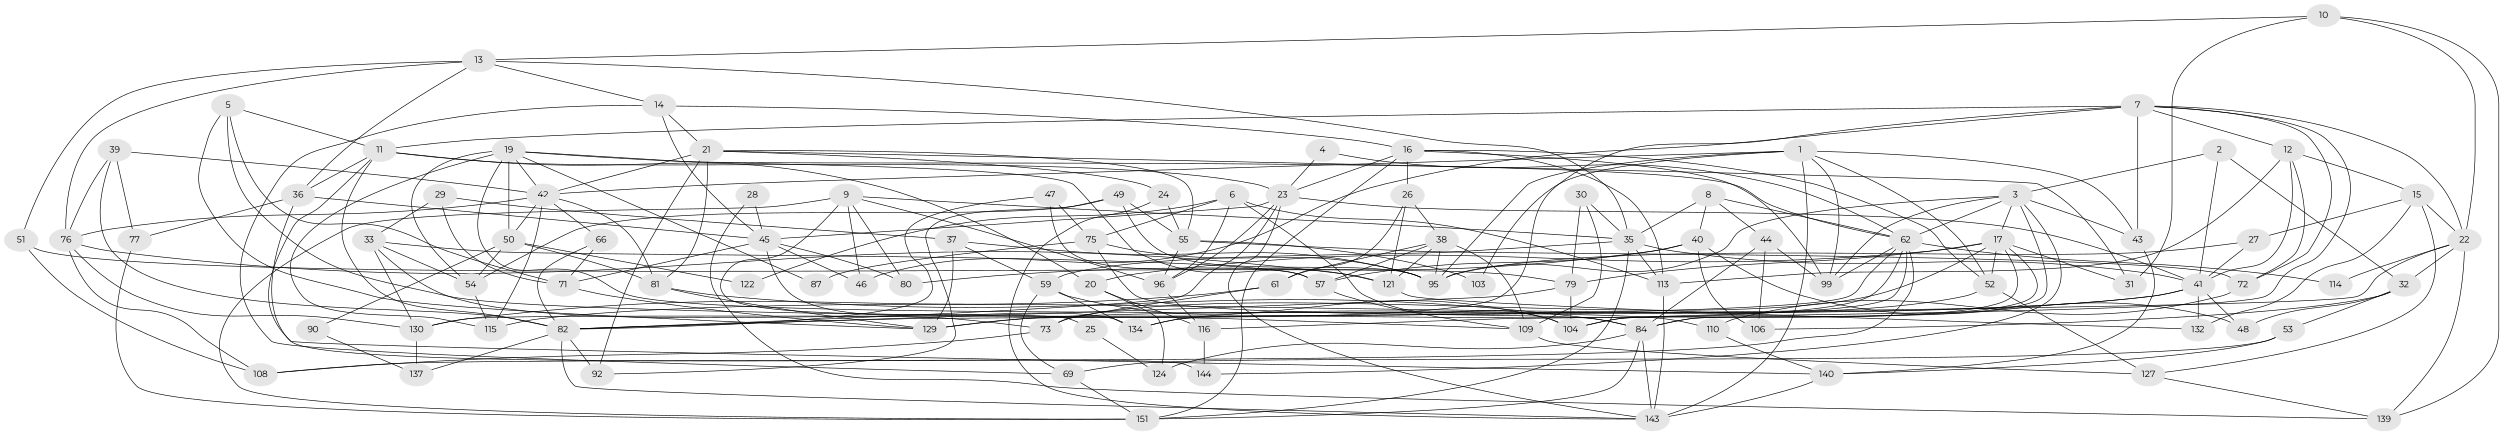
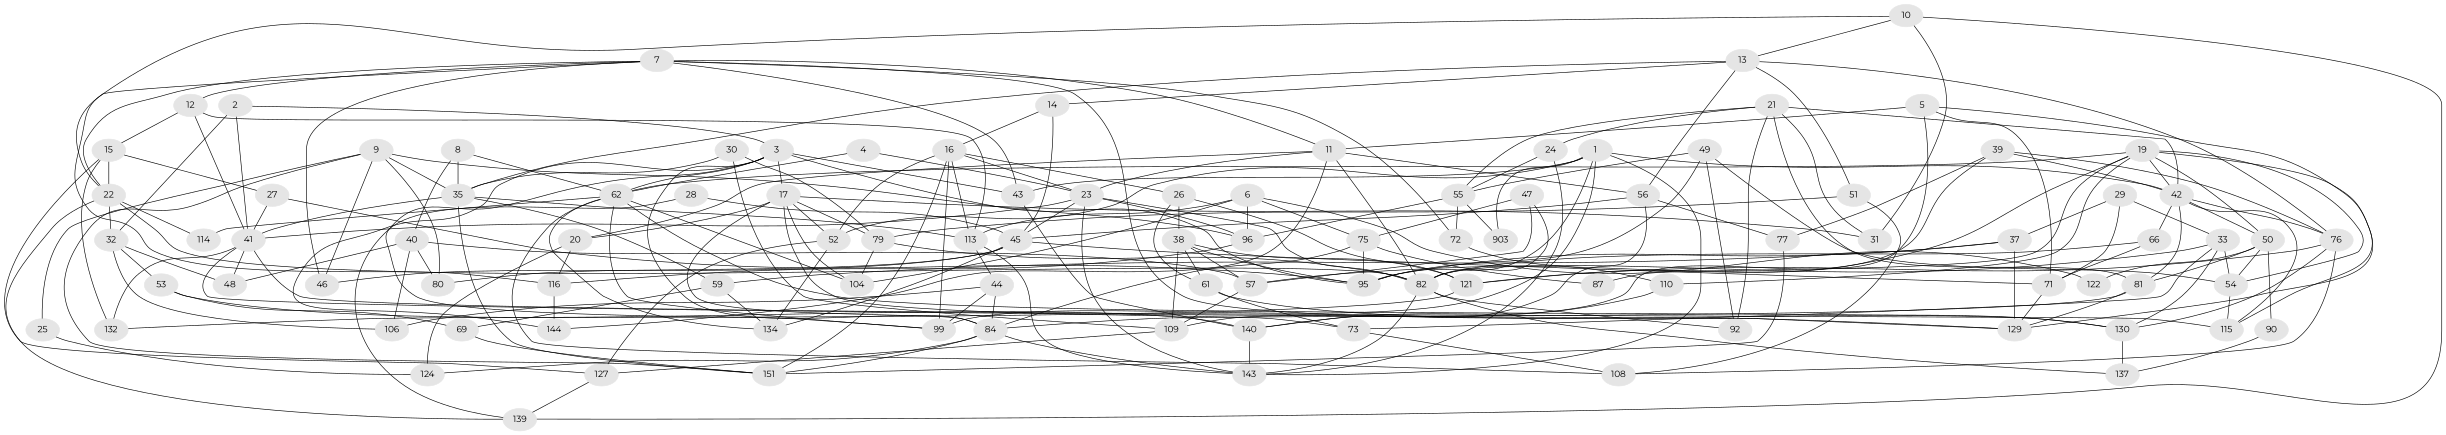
(681, 127) -> none
(298, 195) -> (1643, 195)
(1737, 218) -> (984, 262)
(2303, 230) -> none
(1479, 285) -> (1501, 240)
(1308, 307) -> none
(282, 343) -> none
